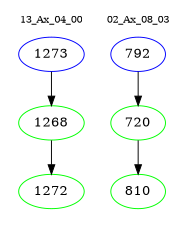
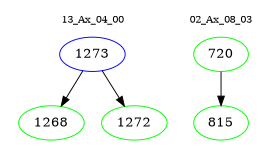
(138, 54) -> none
(51, 153) -> (111, 84)
(138, 192) -> (221, 123)
